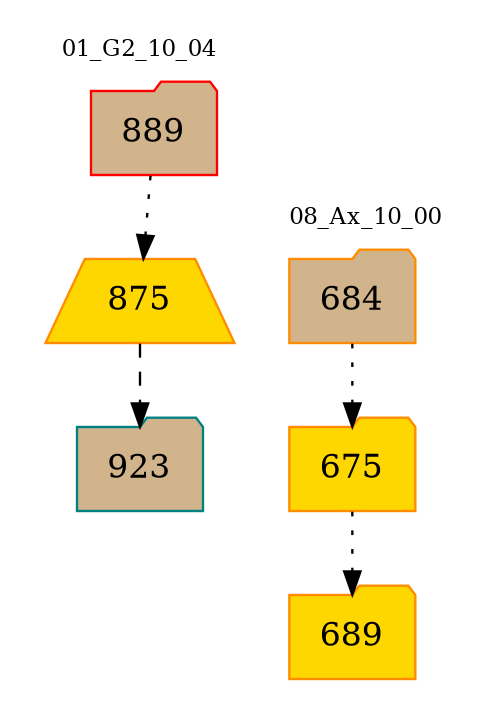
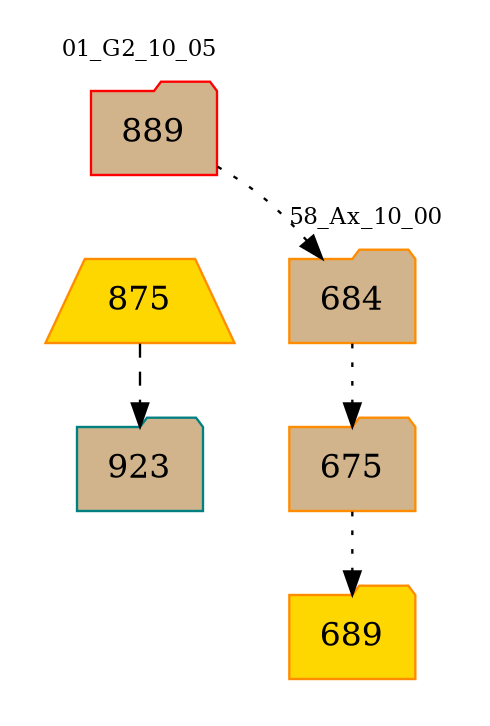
(140, 50) -> (140, 50)
(148, 206) -> (285, 217)
(366, 218) -> (366, 218)
(352, 469) -> (352, 469)
